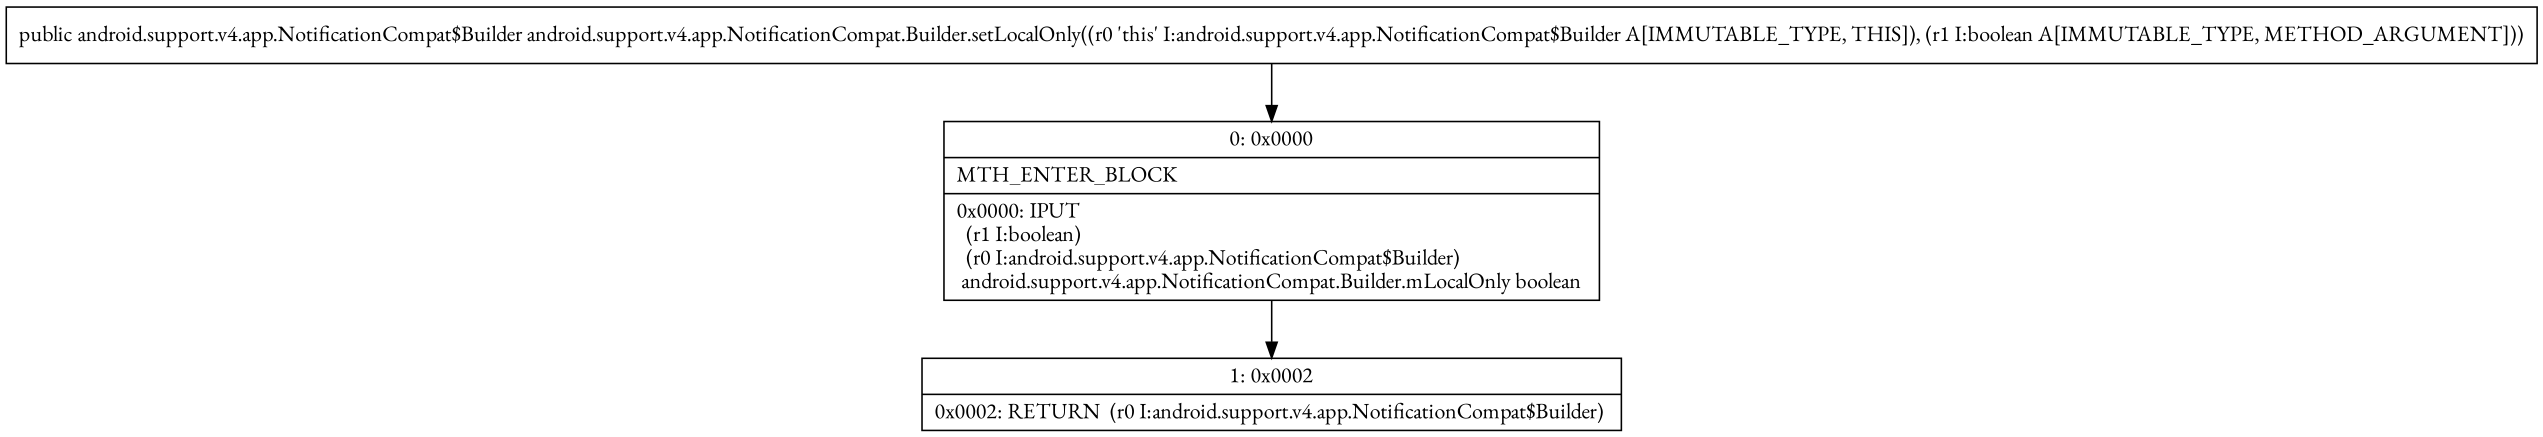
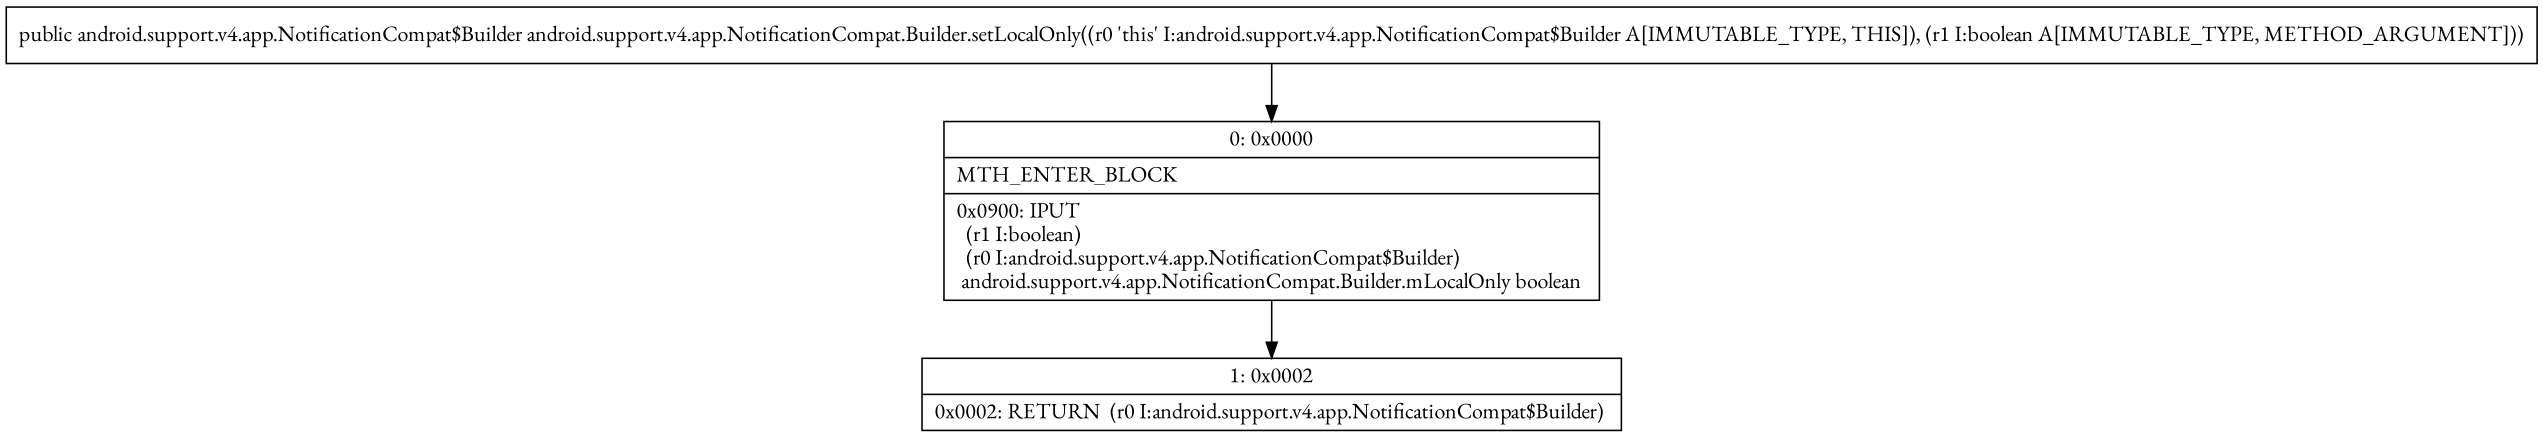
(1023, 211) -> (1023, 211)
